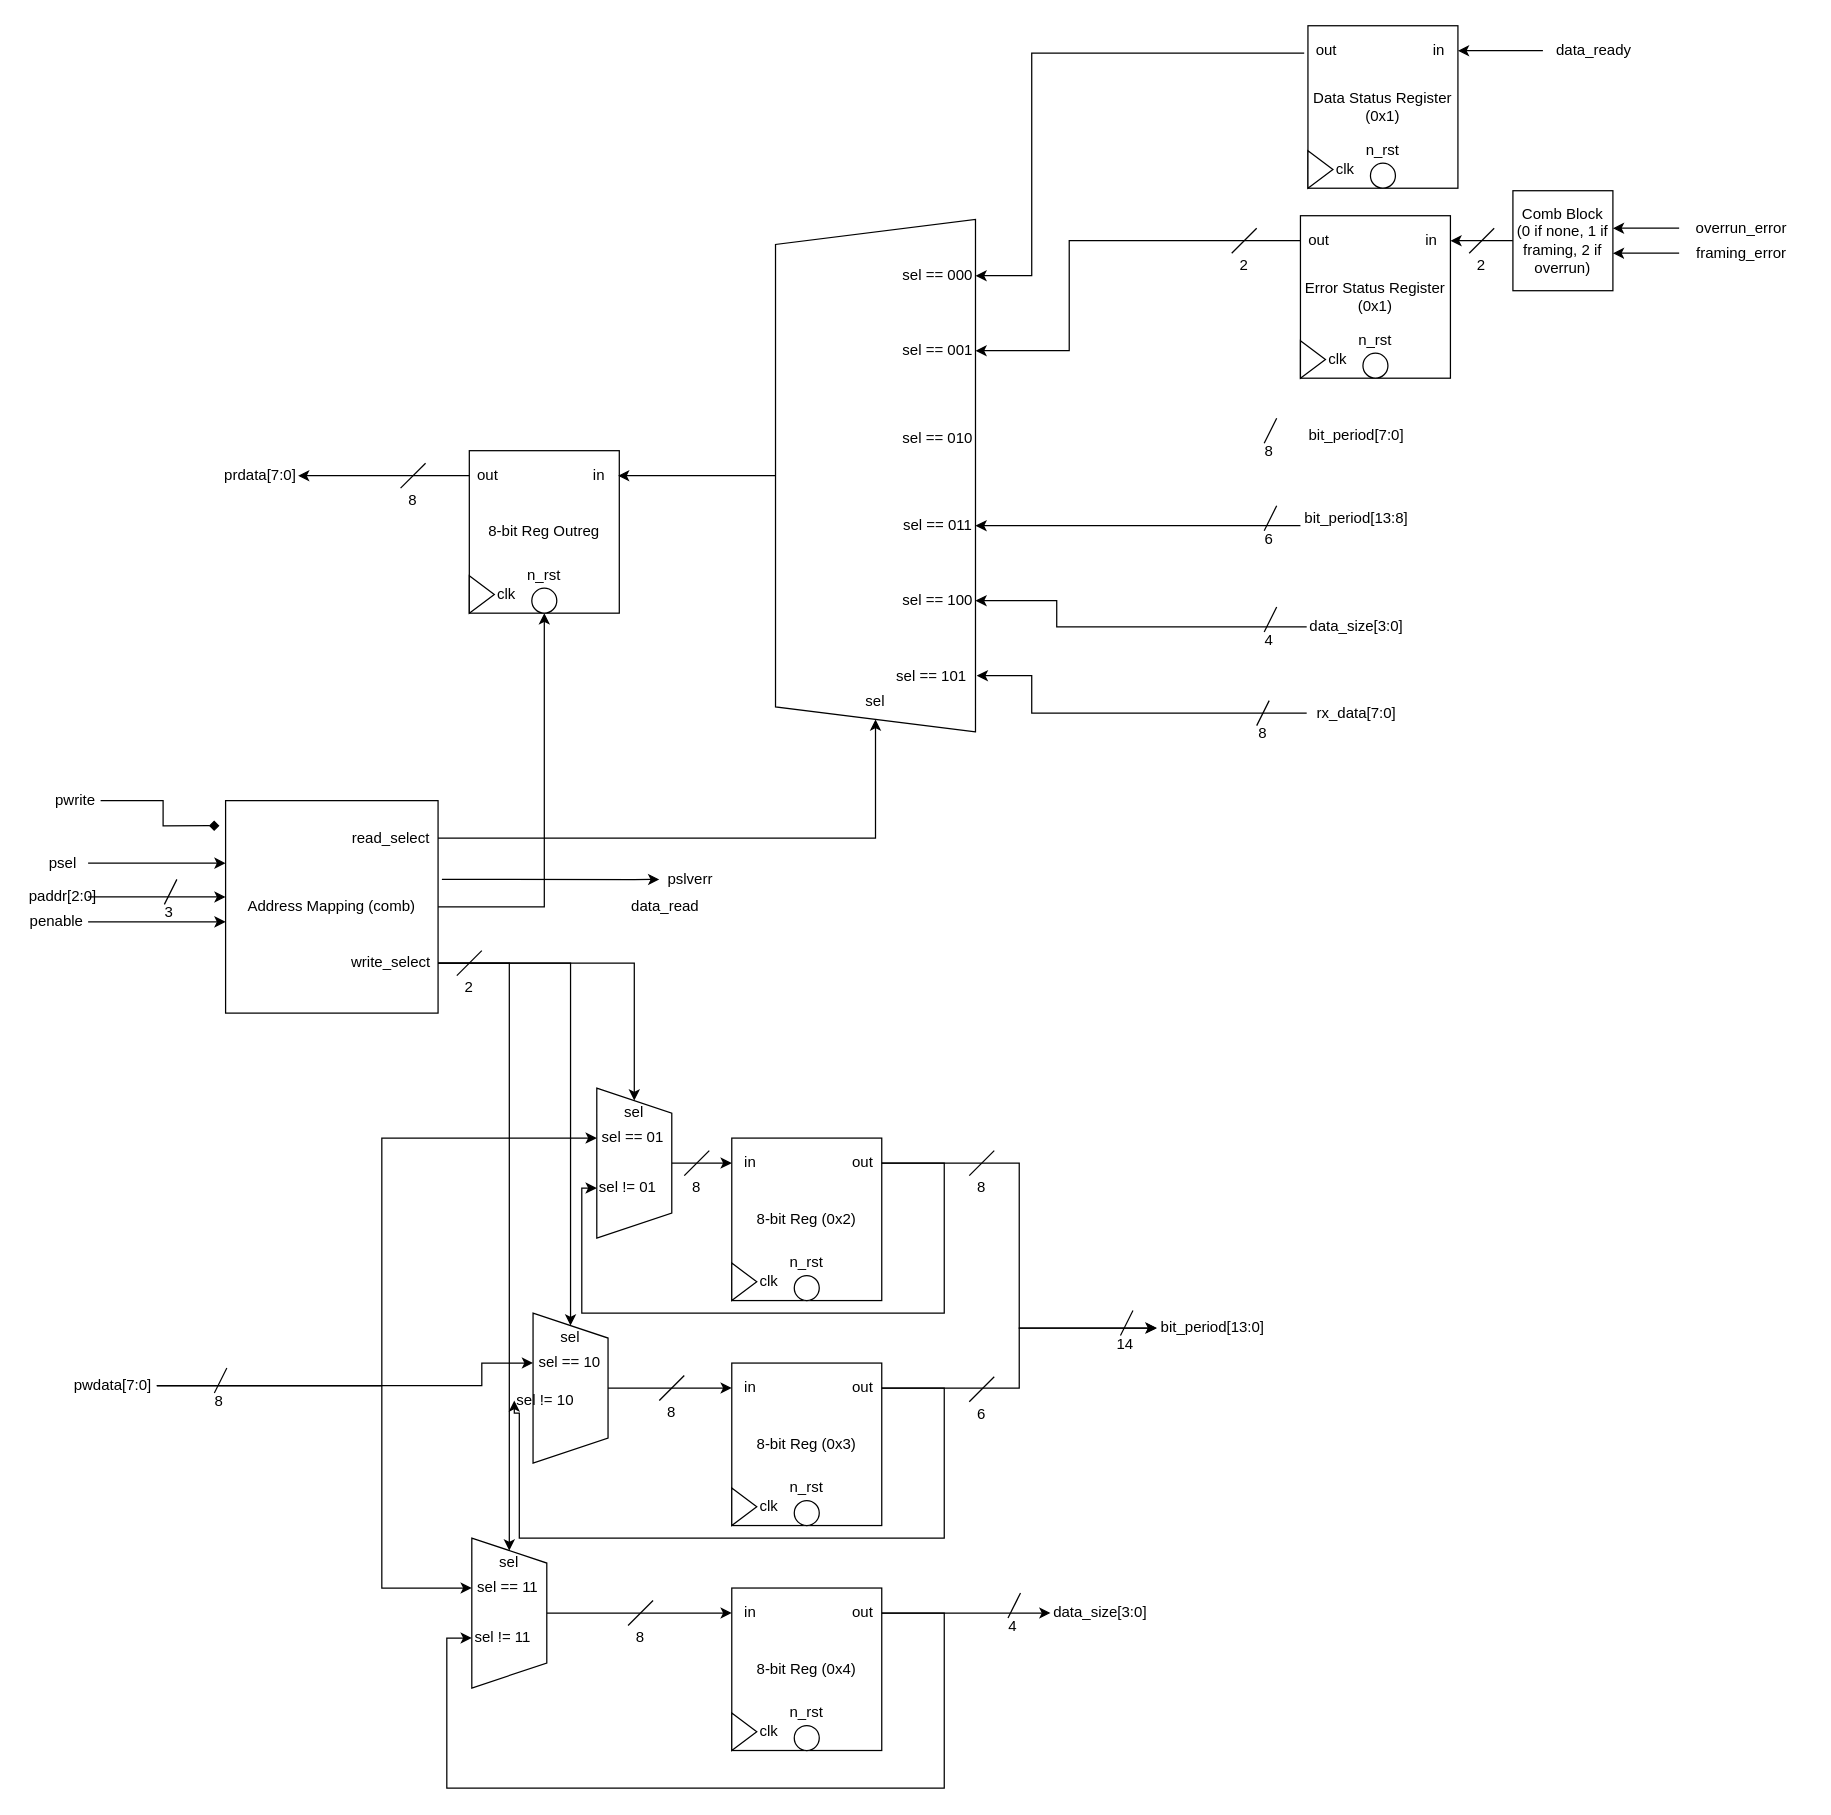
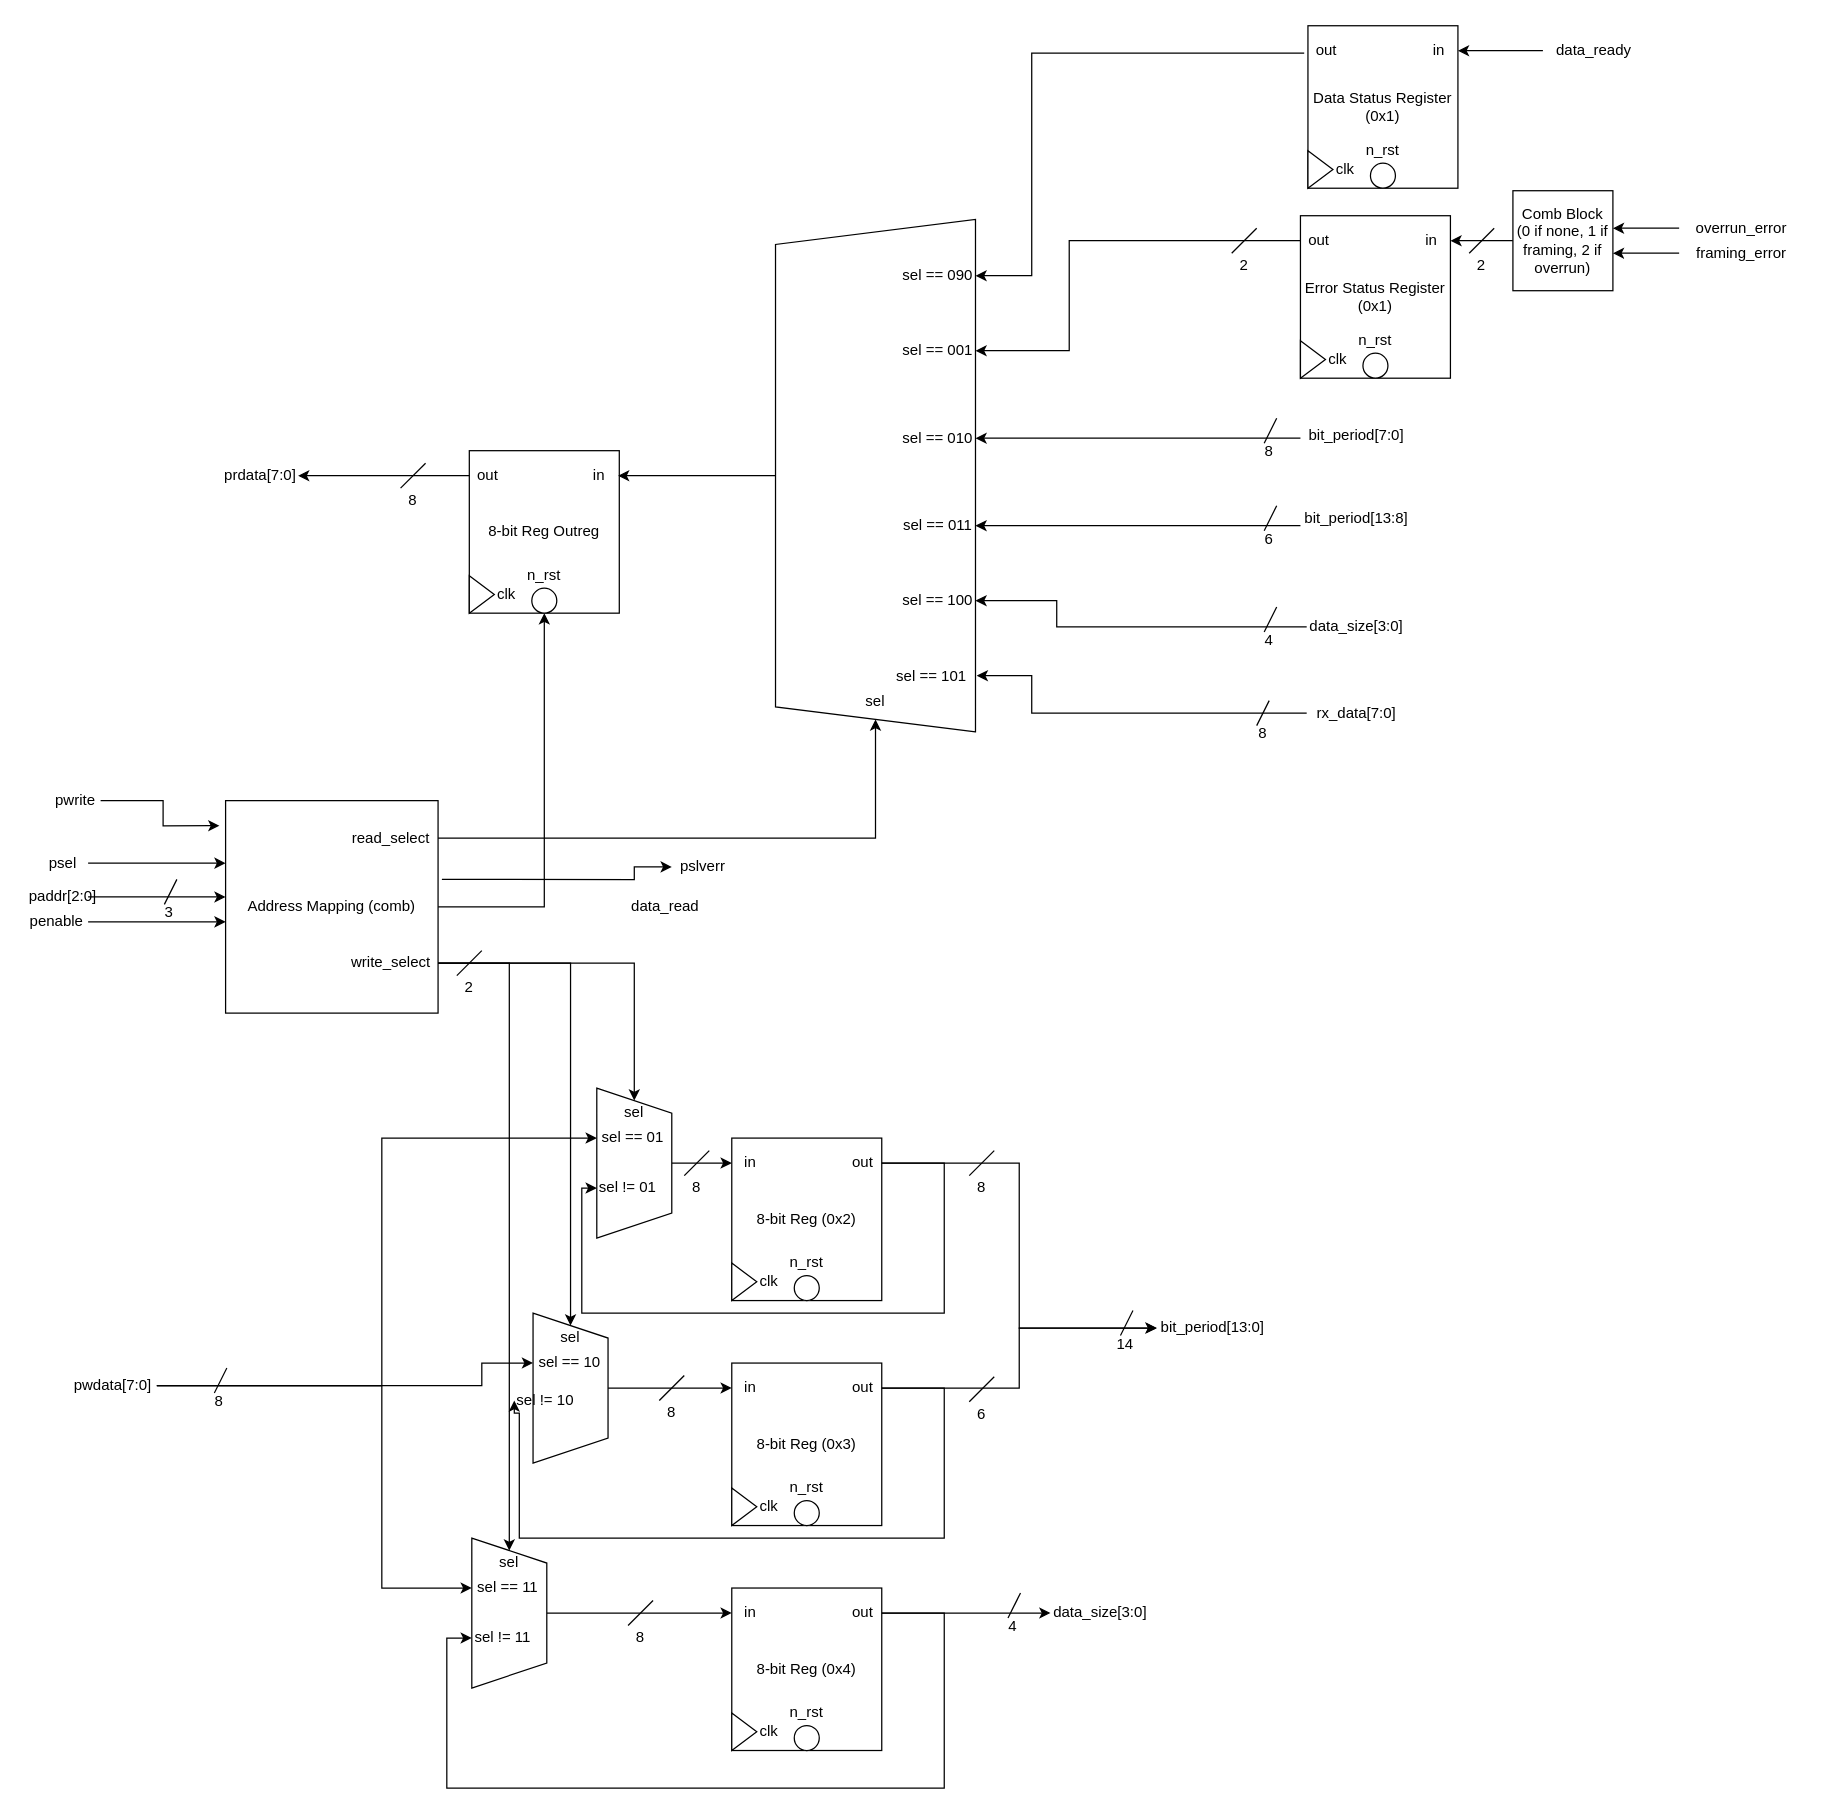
(938, 276) -> (938, 276)
none -> (1142, 438)
(208, 826) -> (209, 826)
(691, 879) -> (703, 867)
